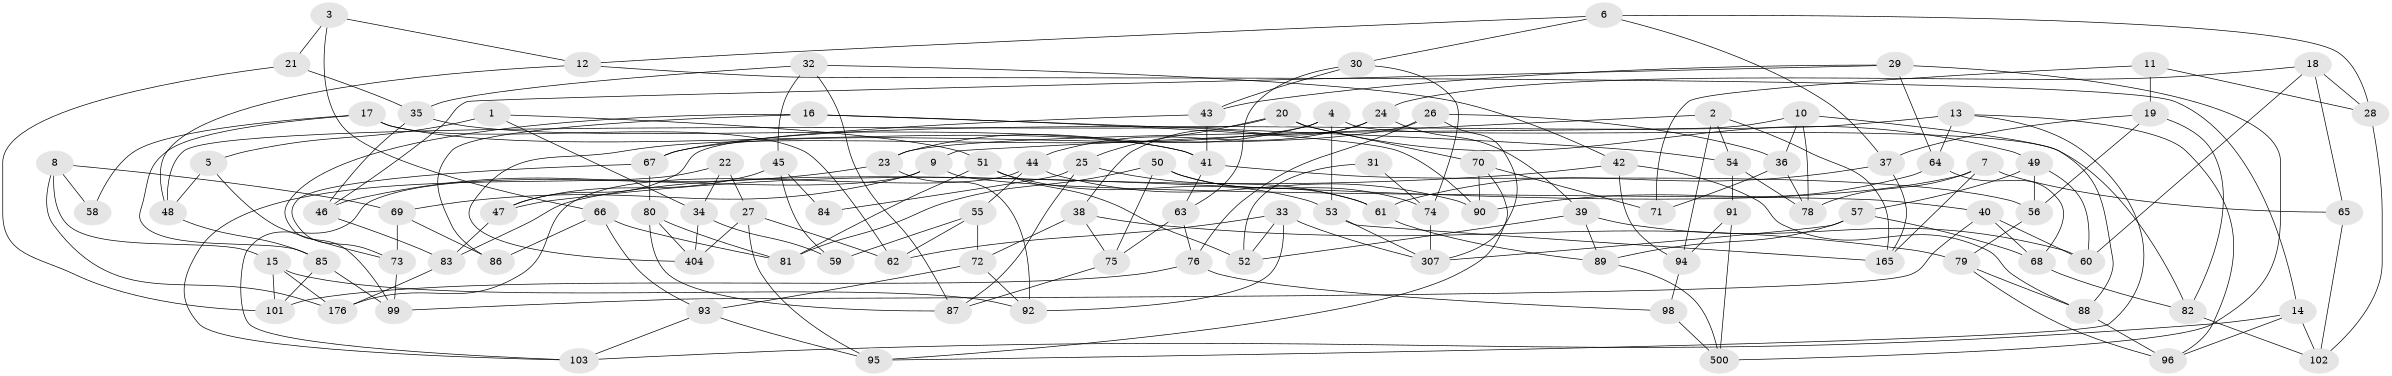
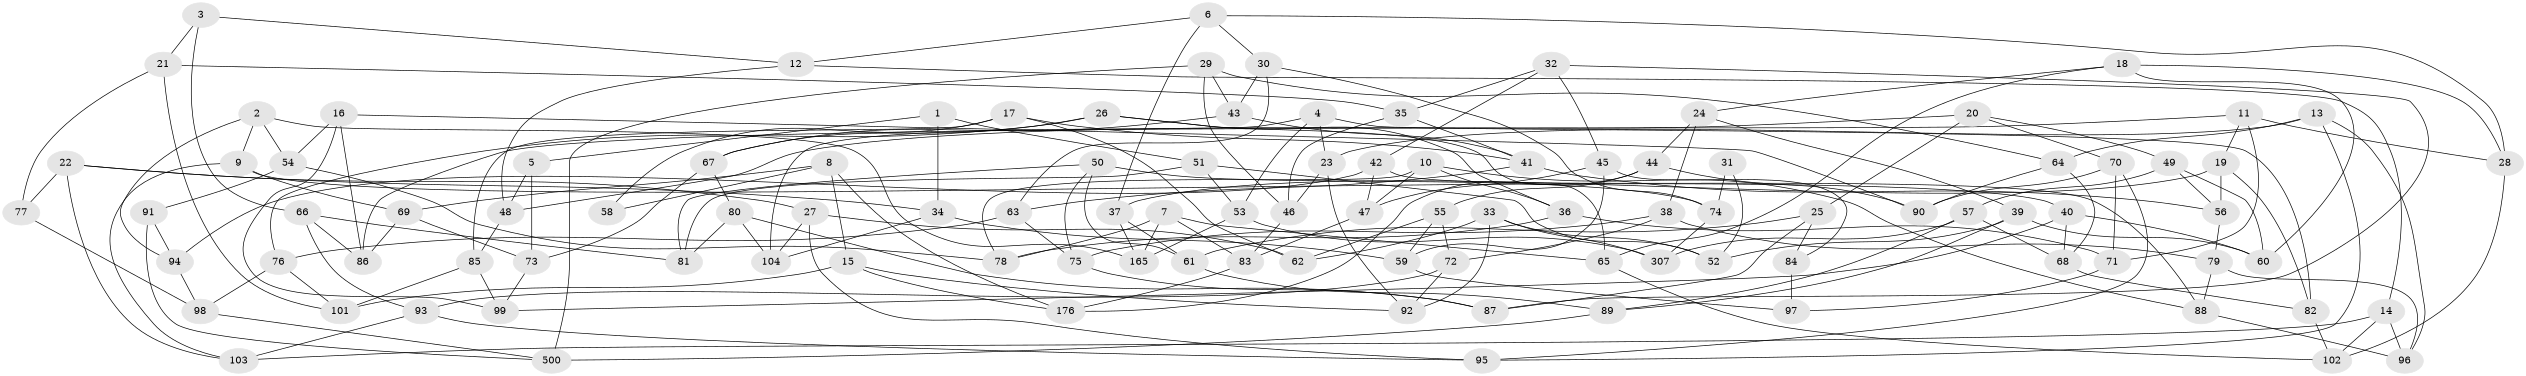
none -> (1271, 129)
(1517, 187) -> (1490, 165)
none -> (21, 213)
(694, 262) -> (771, 262)
none -> (1791, 311)
